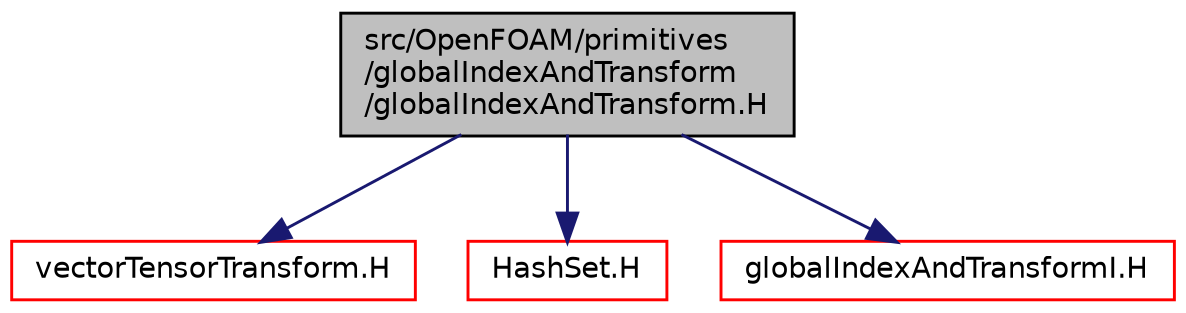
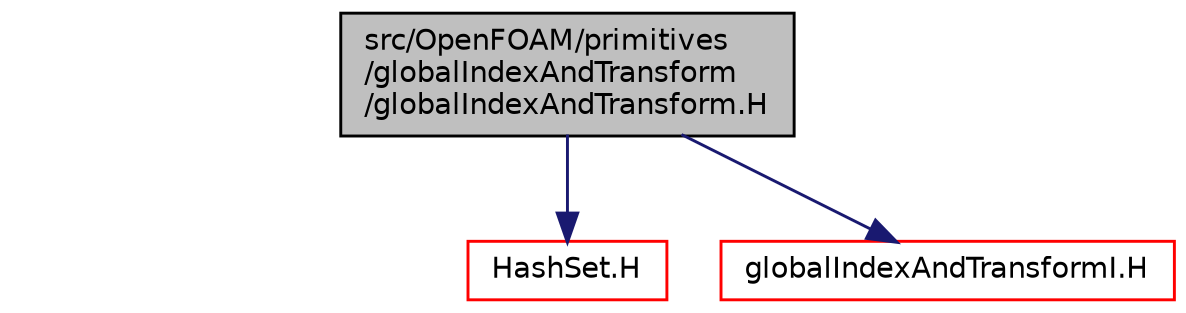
(214, 271) -> none
